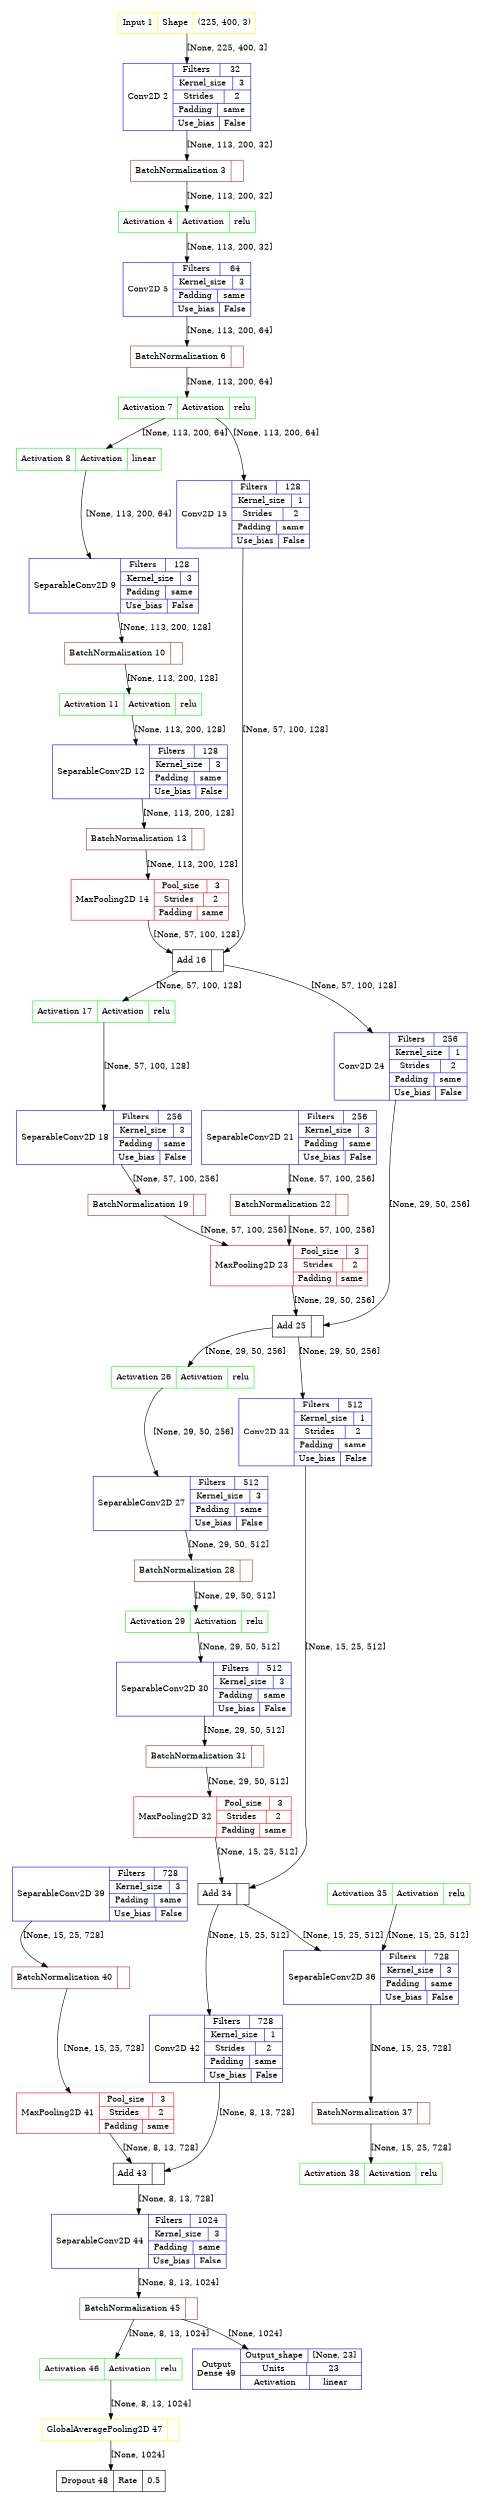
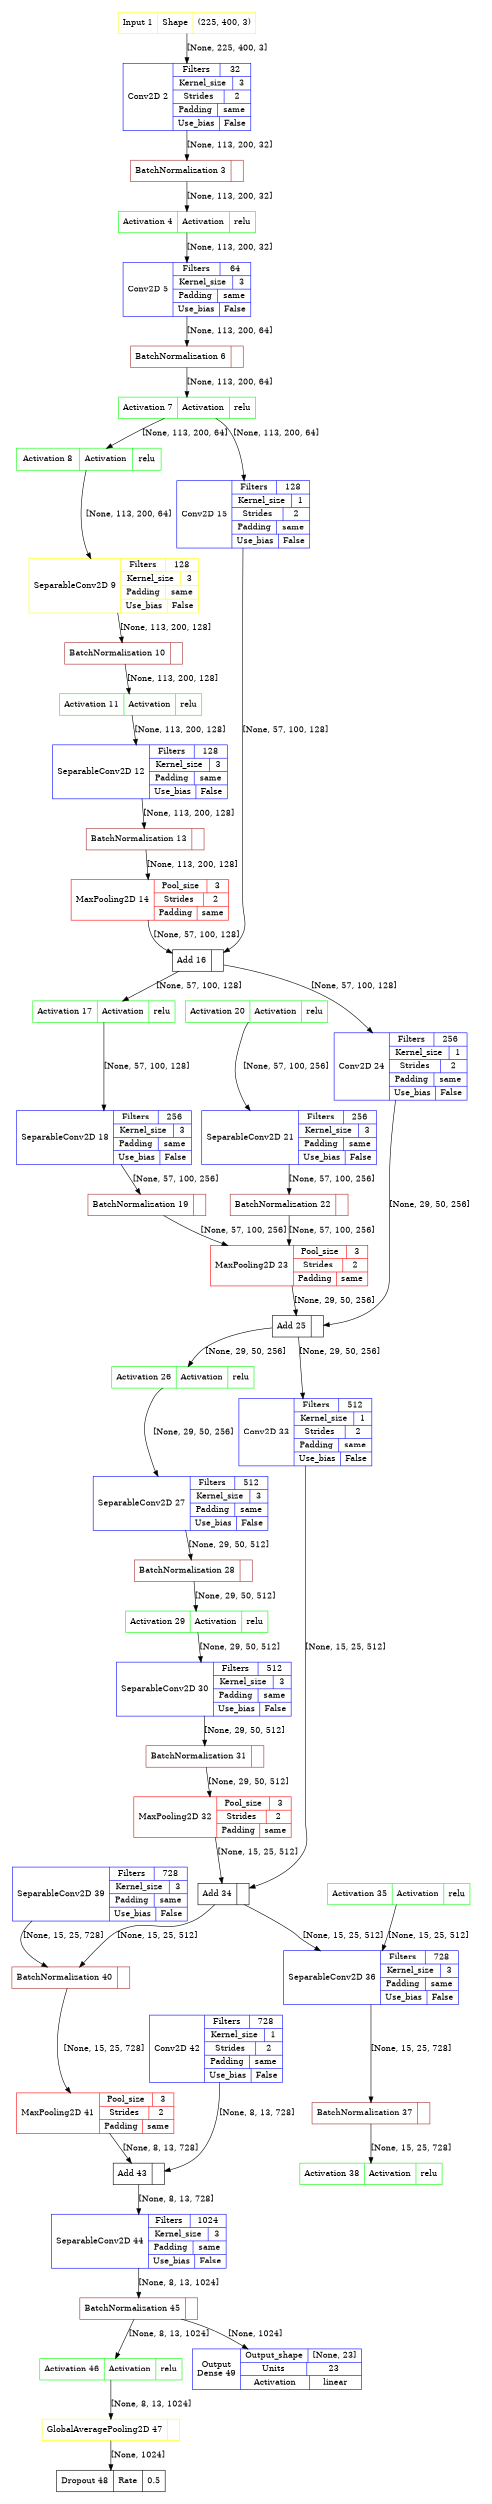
(144, 459) -> (147, 459)
(114, 586) -> (114, 586)
none -> (257, 1012)
(206, 1956) -> (146, 1925)
